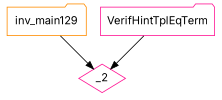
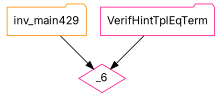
(47, 21) -> (47, 21)
(102, 78) -> (102, 78)
